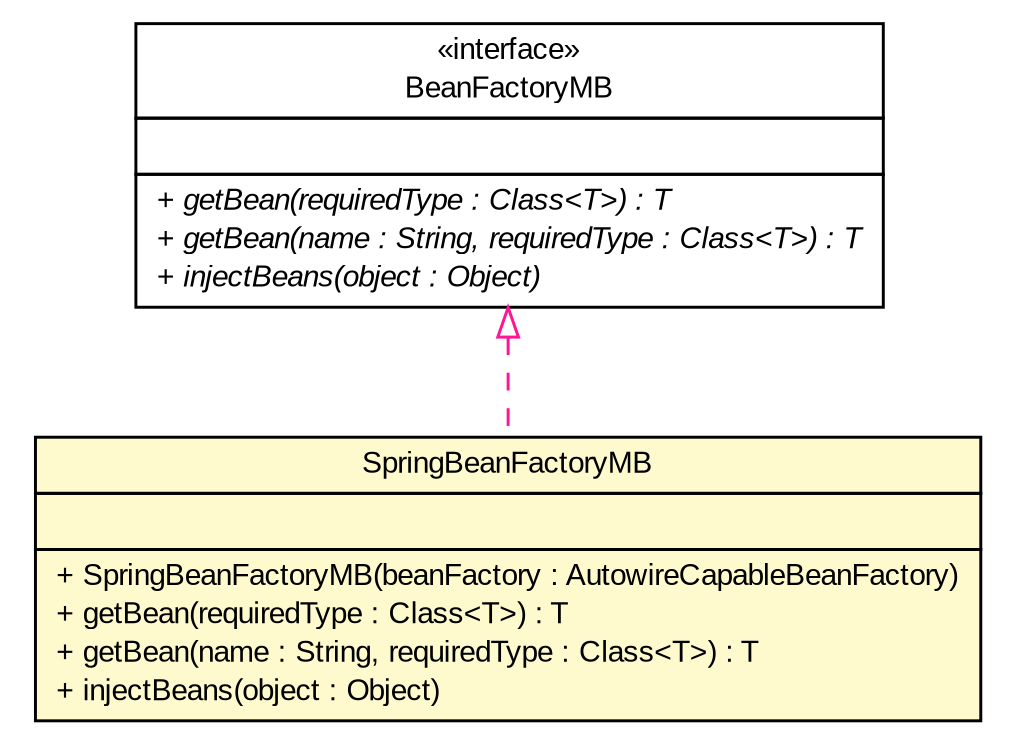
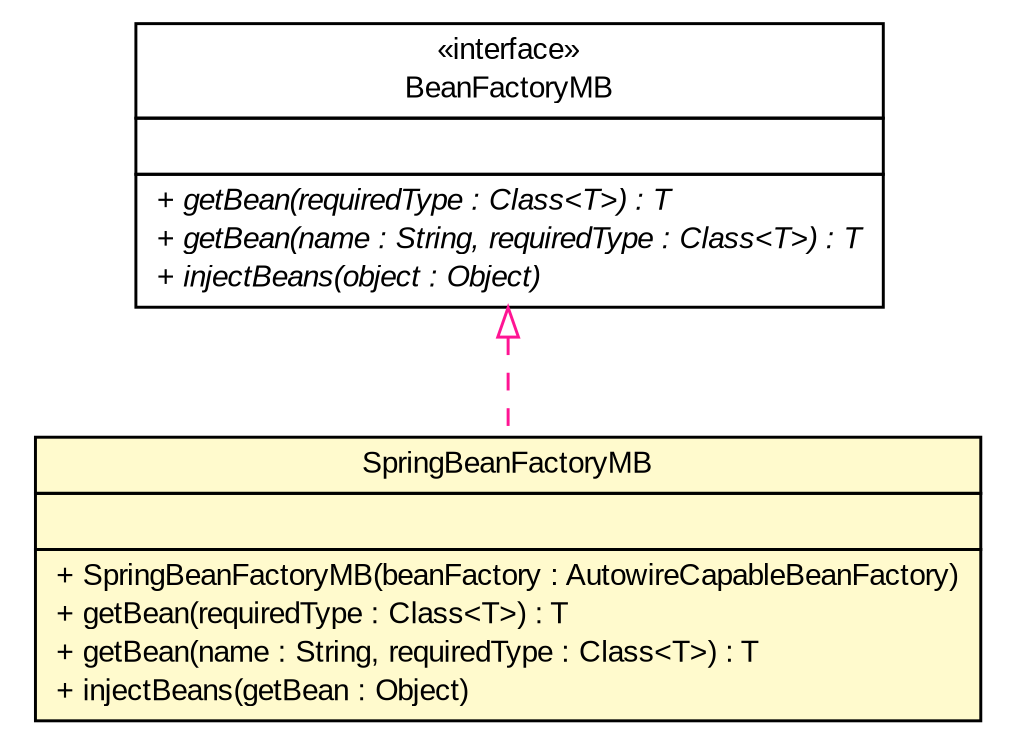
(248, 691) -> (263, 691)
